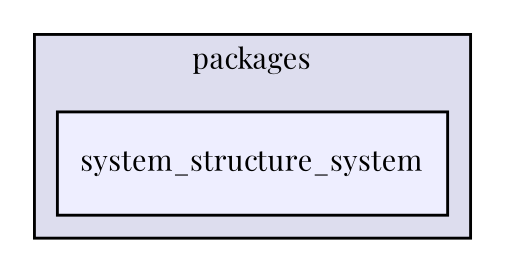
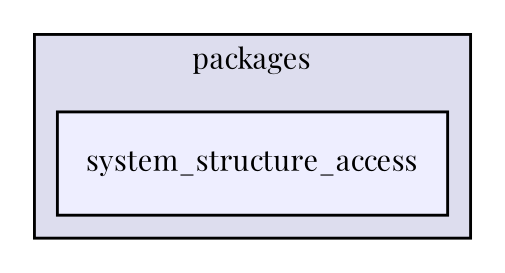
(253, 164) -> (253, 164)
